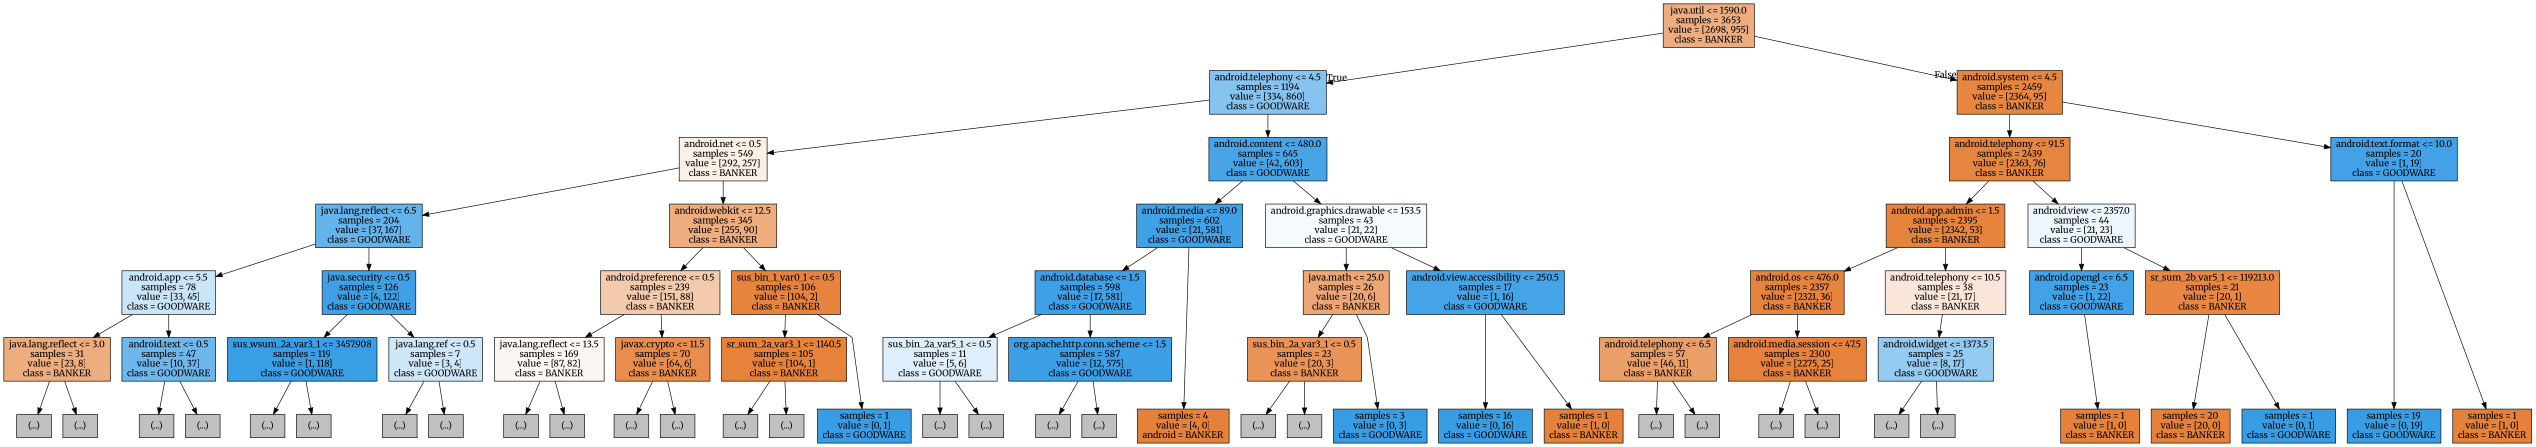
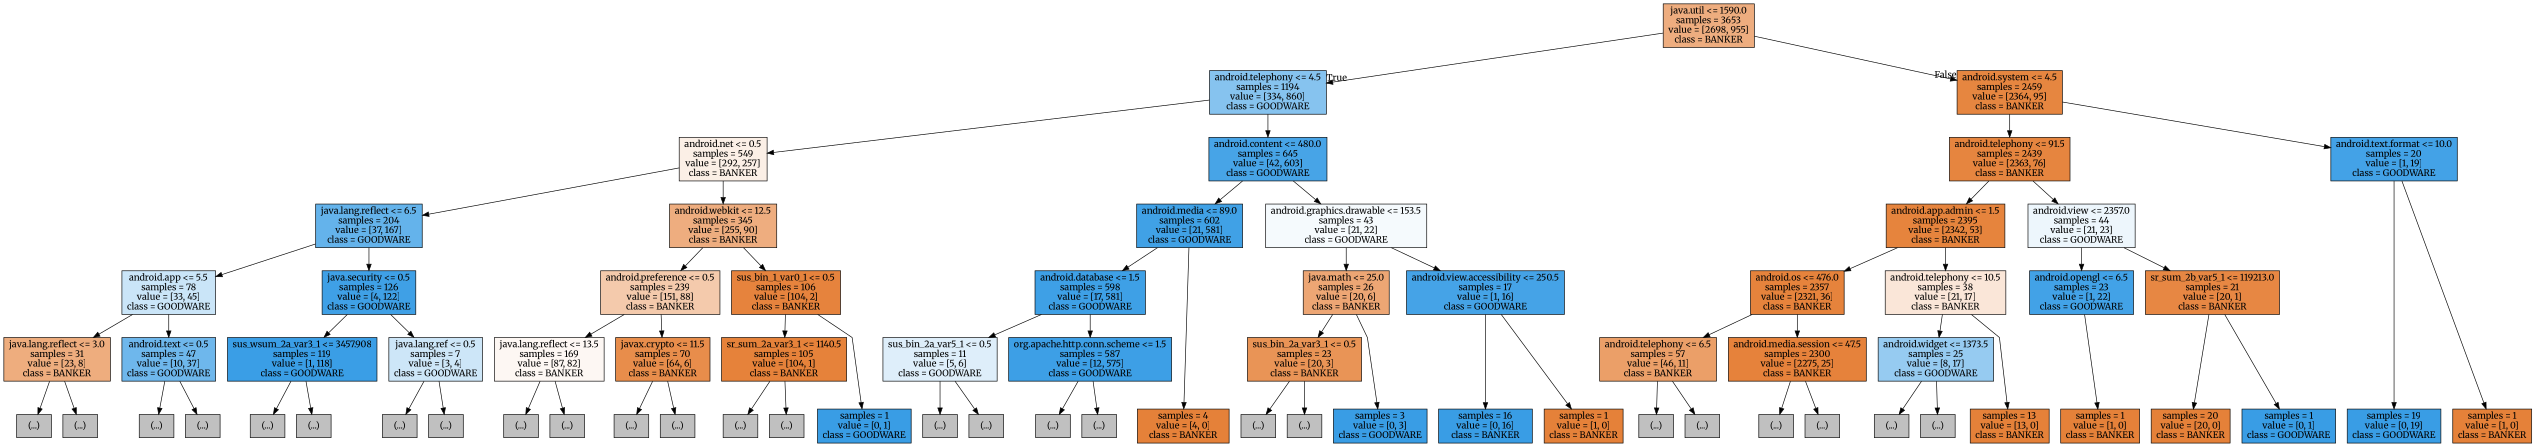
(1183, 426) -> (1183, 426)
(1485, 426) -> (1485, 426)
none -> (2010, 426)
